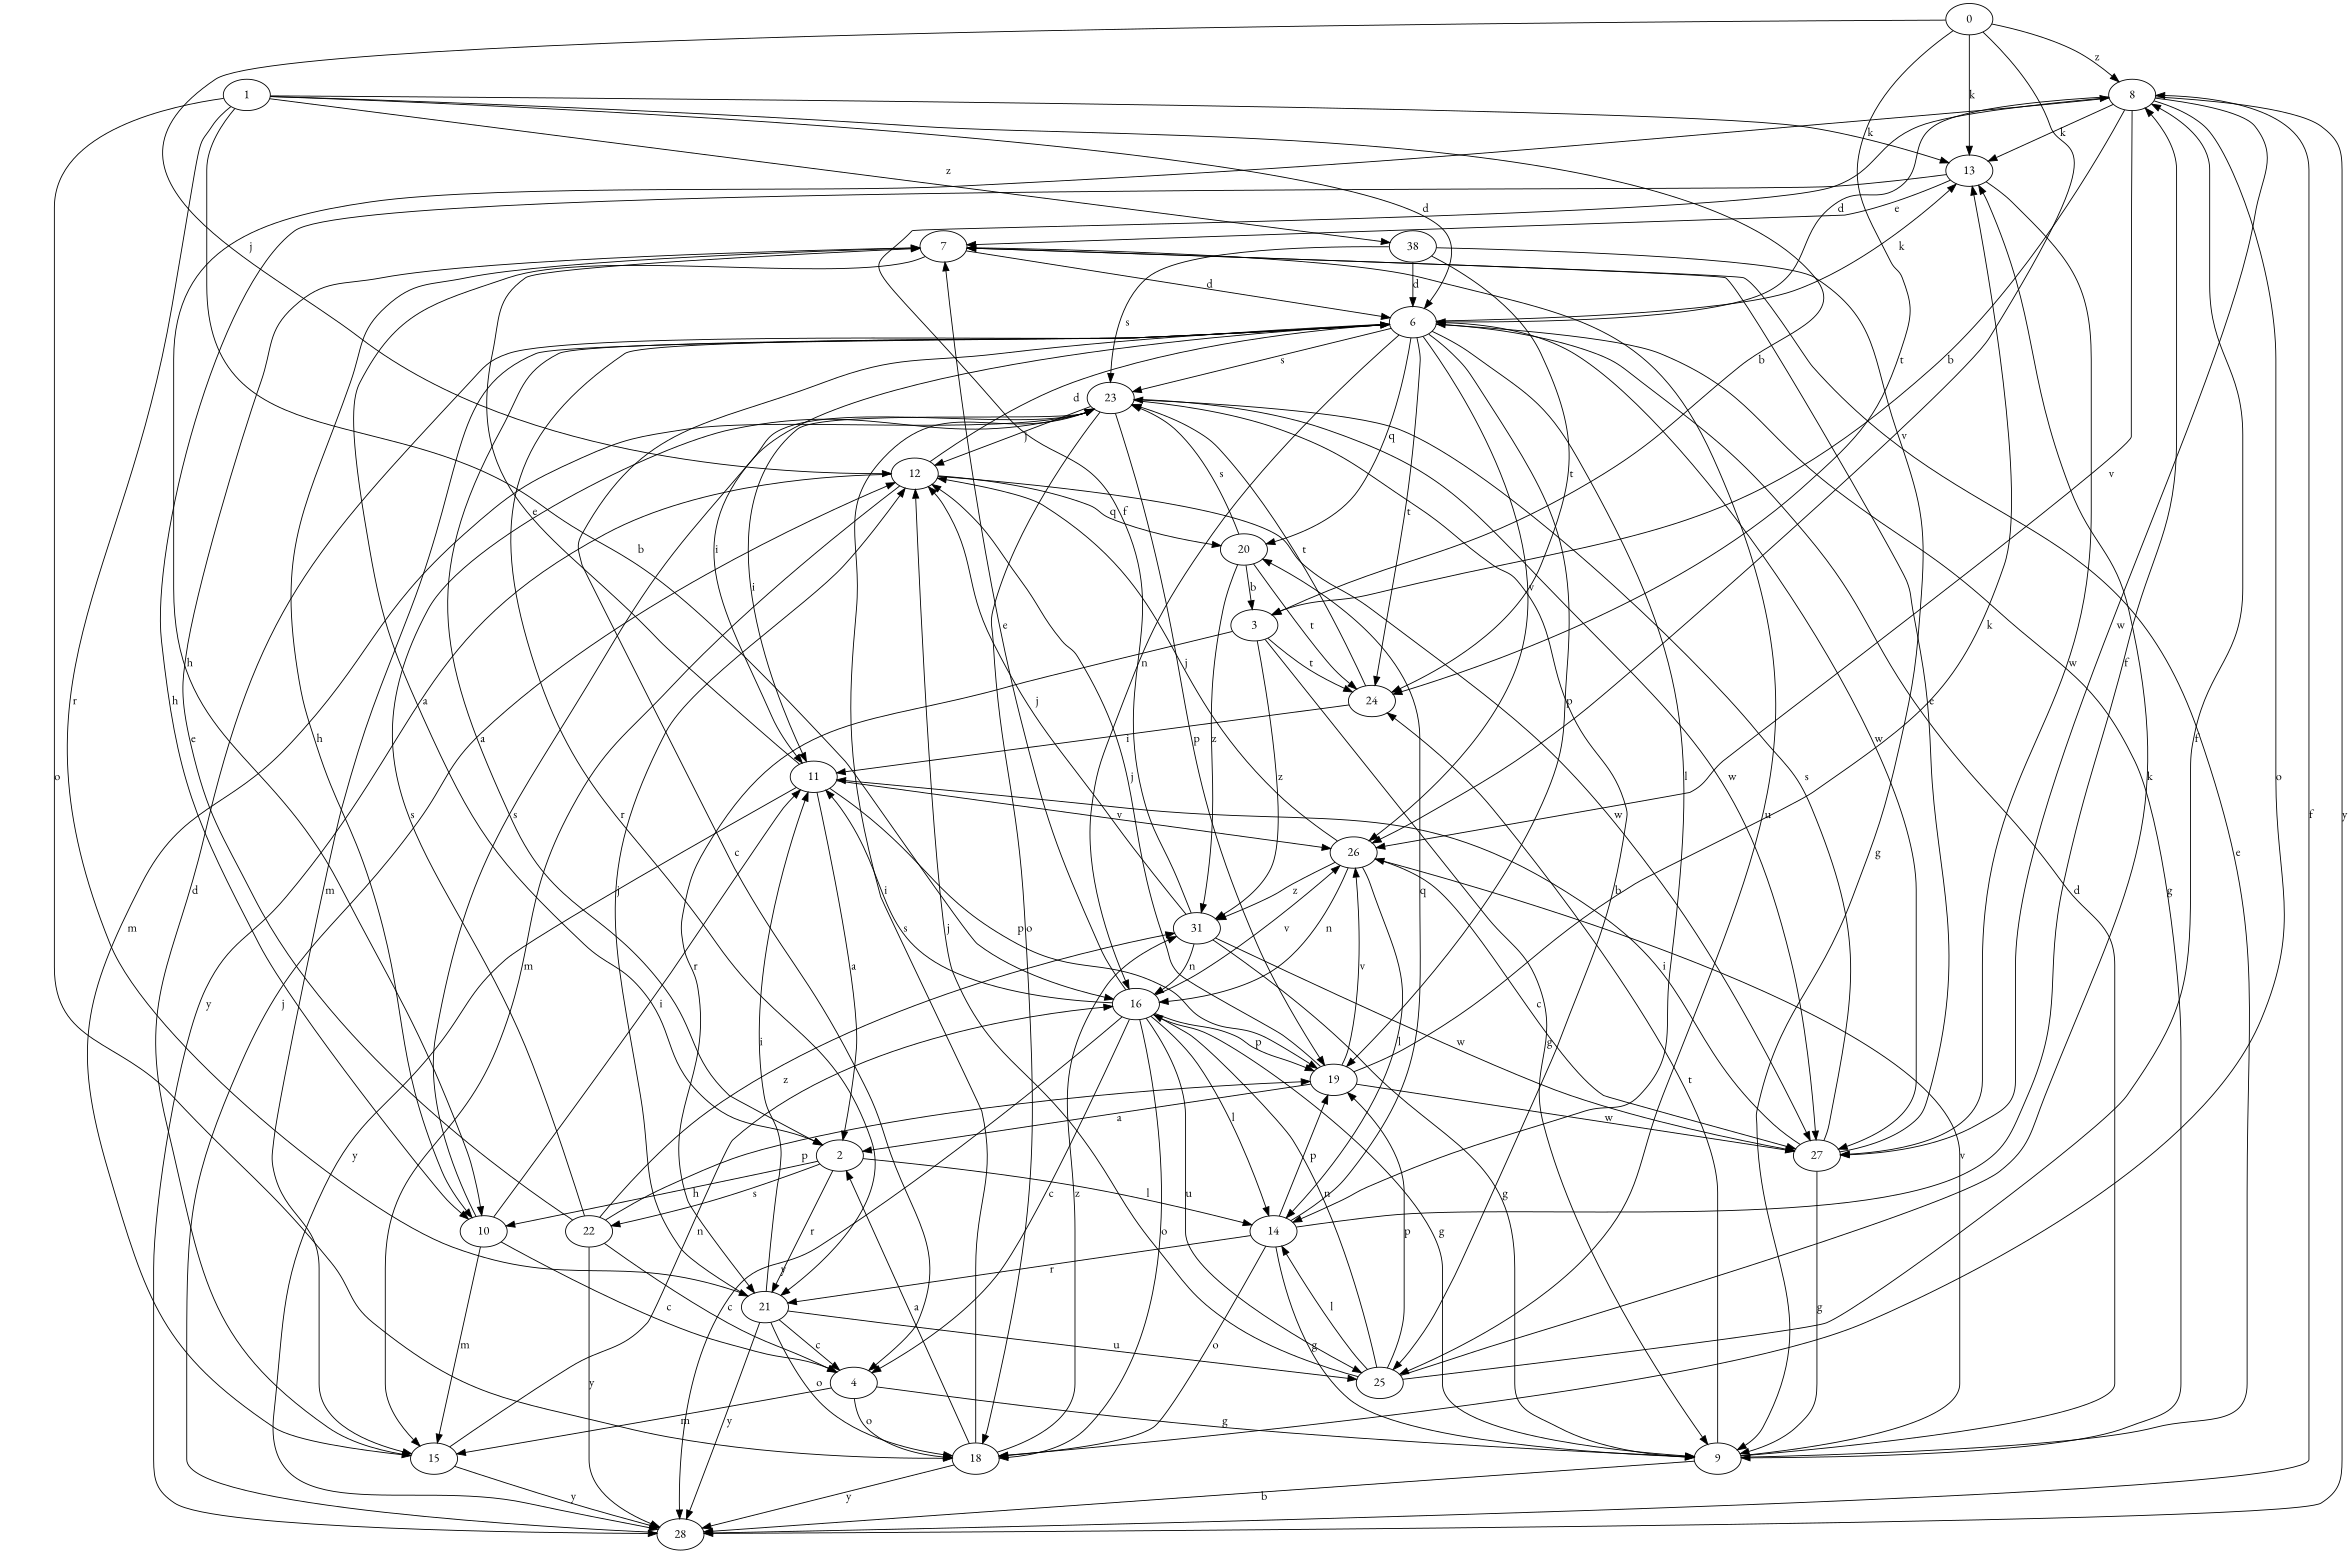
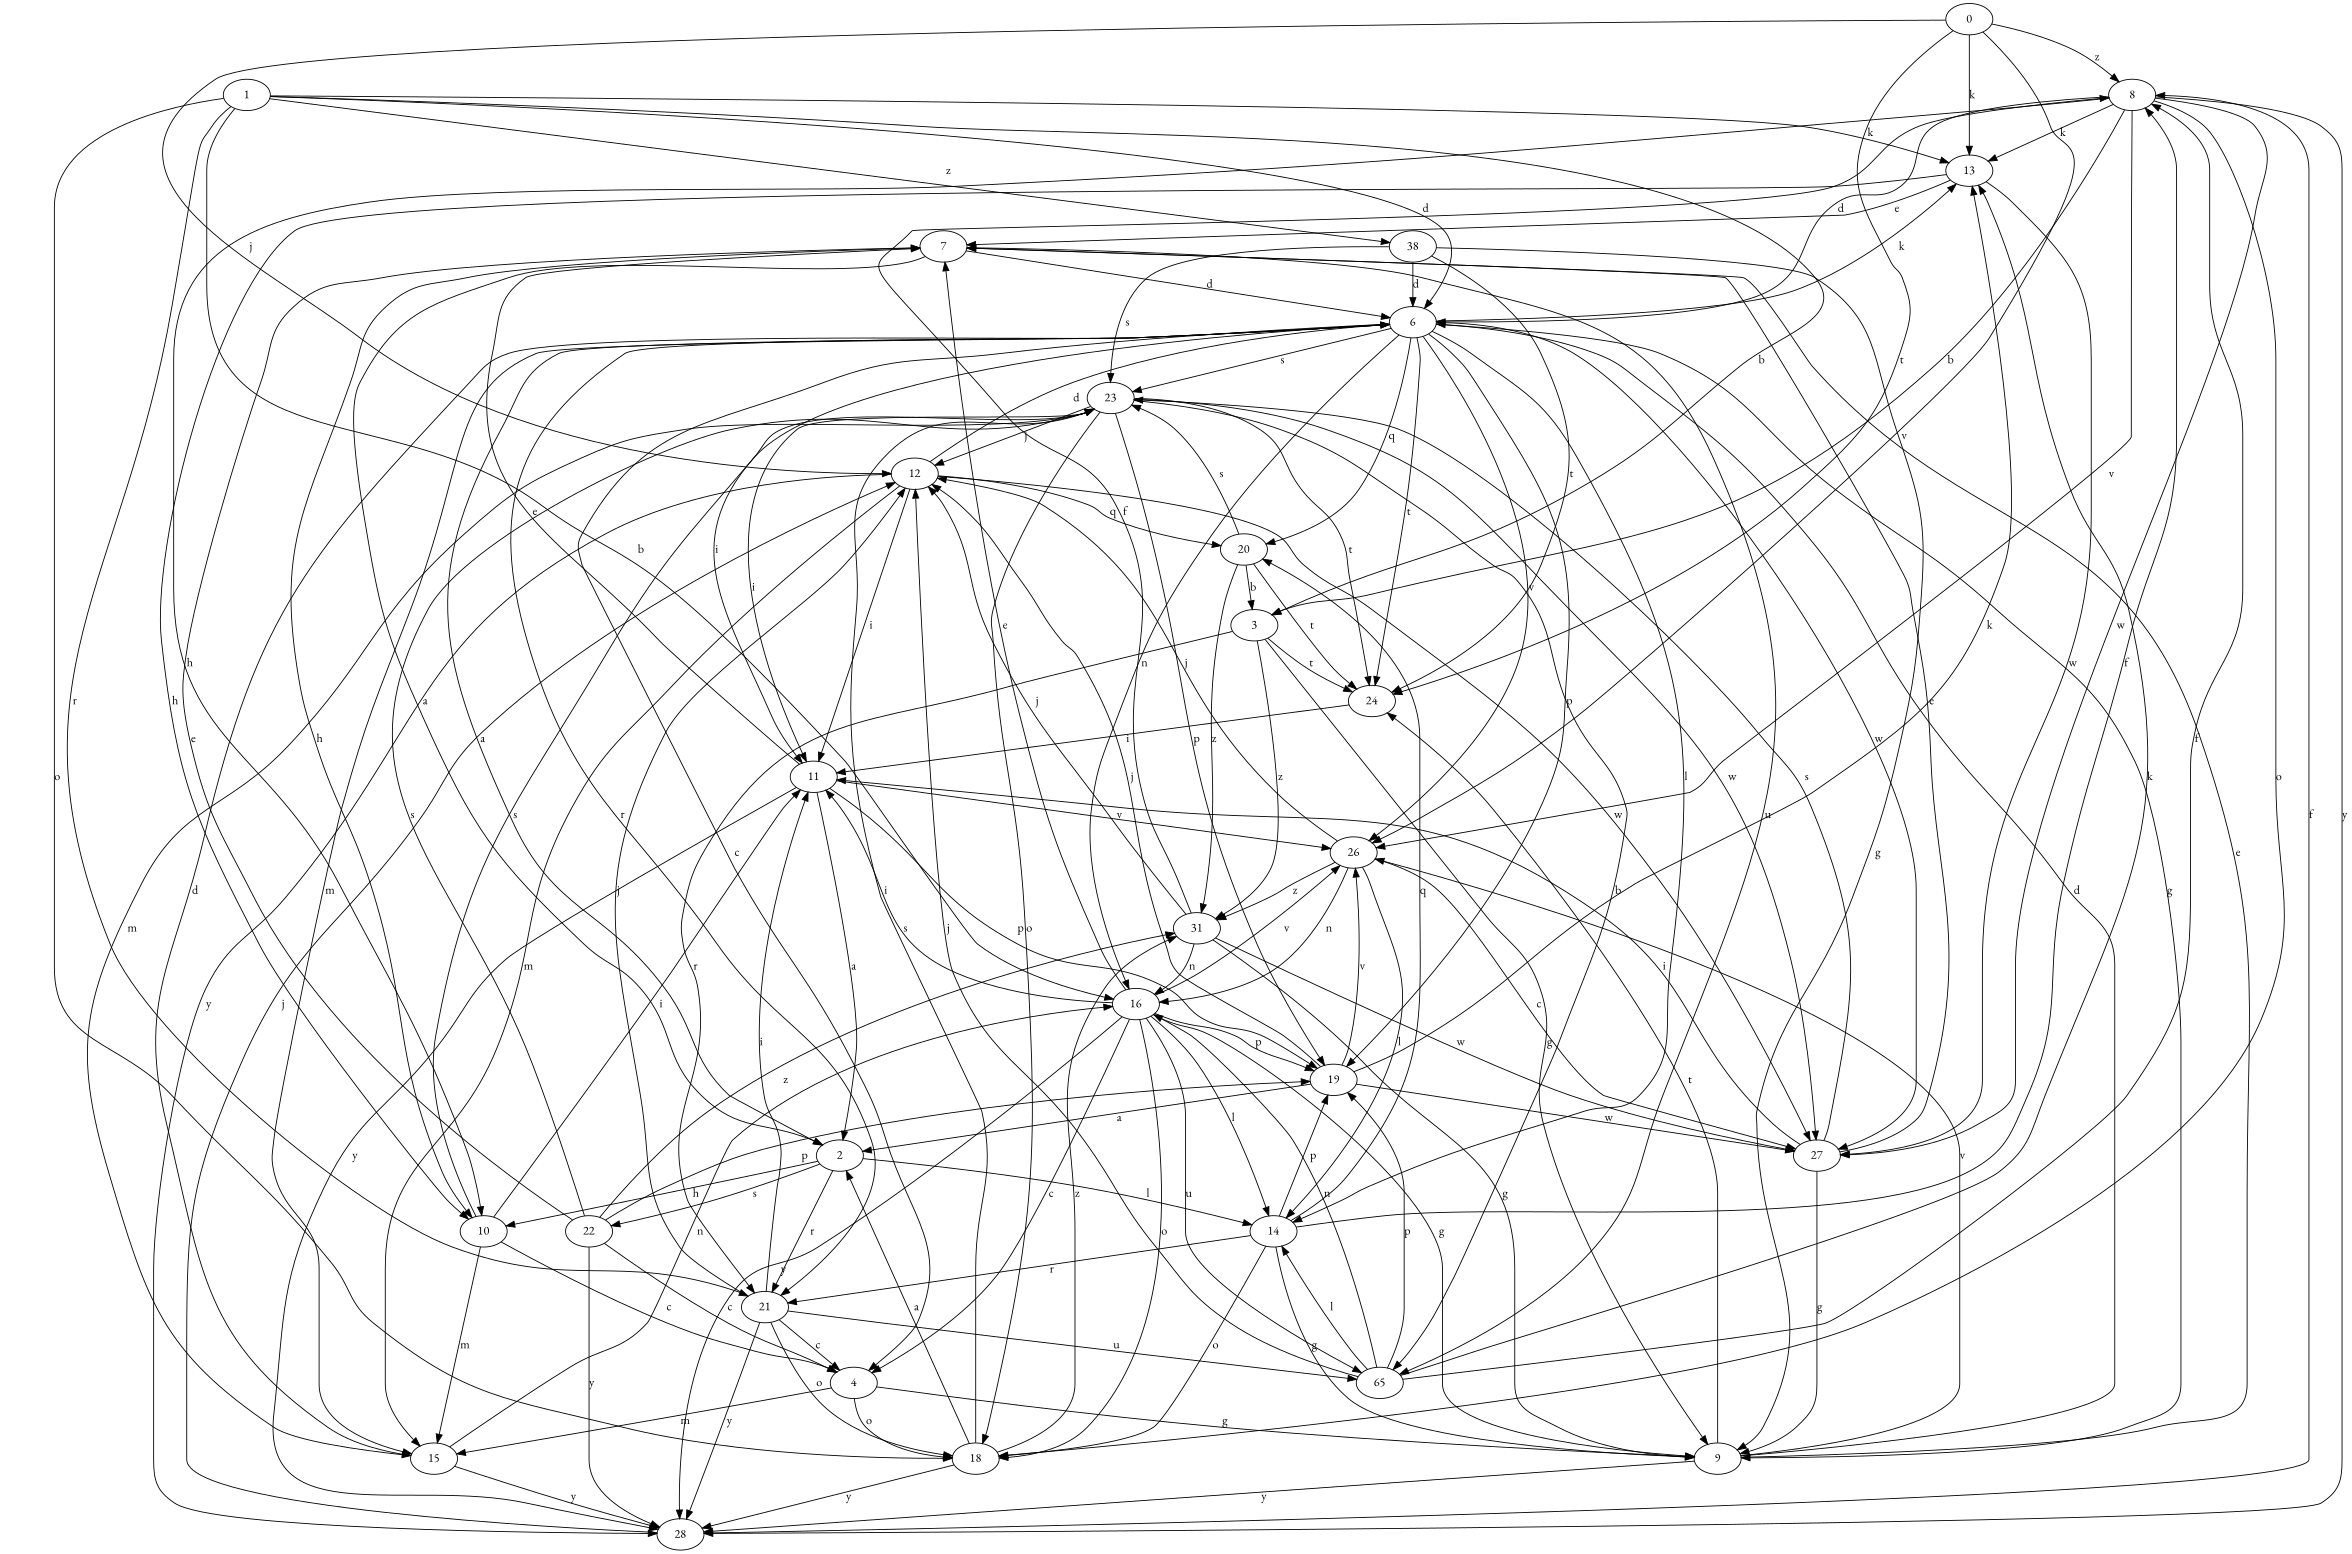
(1277, 524) -> (1301, 489)
none -> (866, 621)
(1380, 1383) -> (1380, 1383)
(1264, 1497) -> (1264, 1497)
